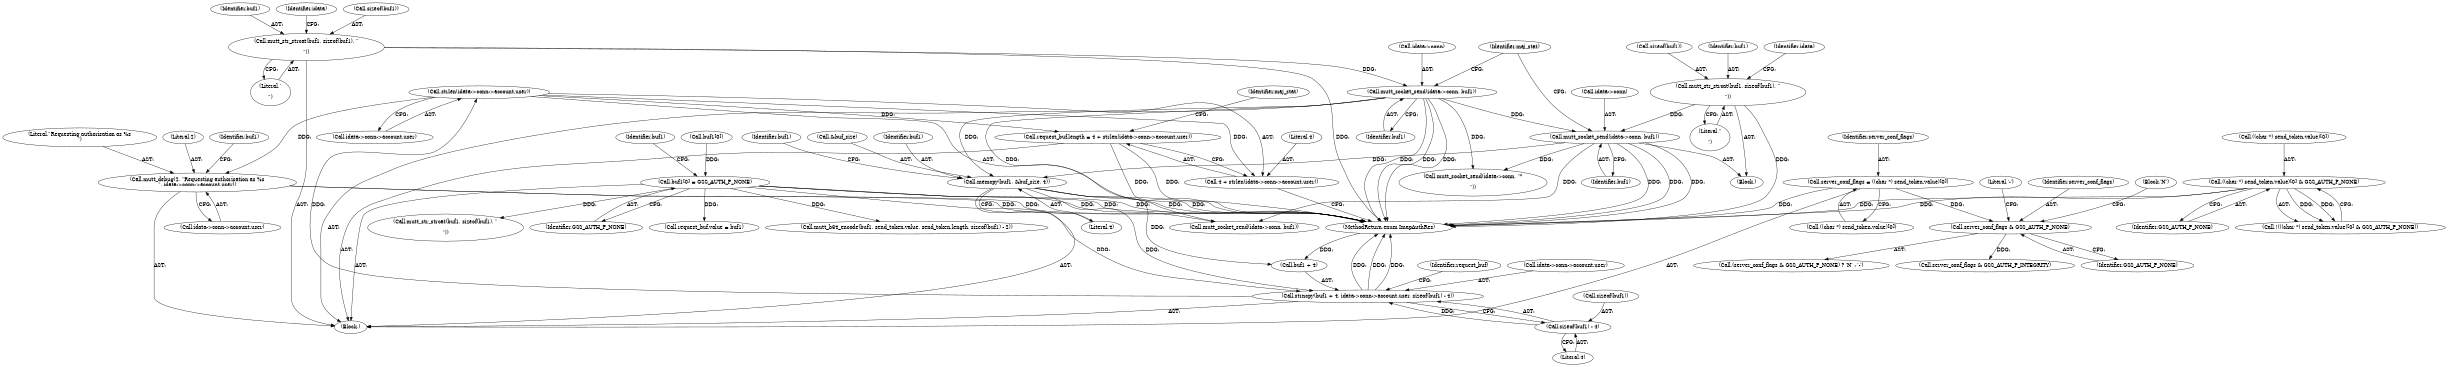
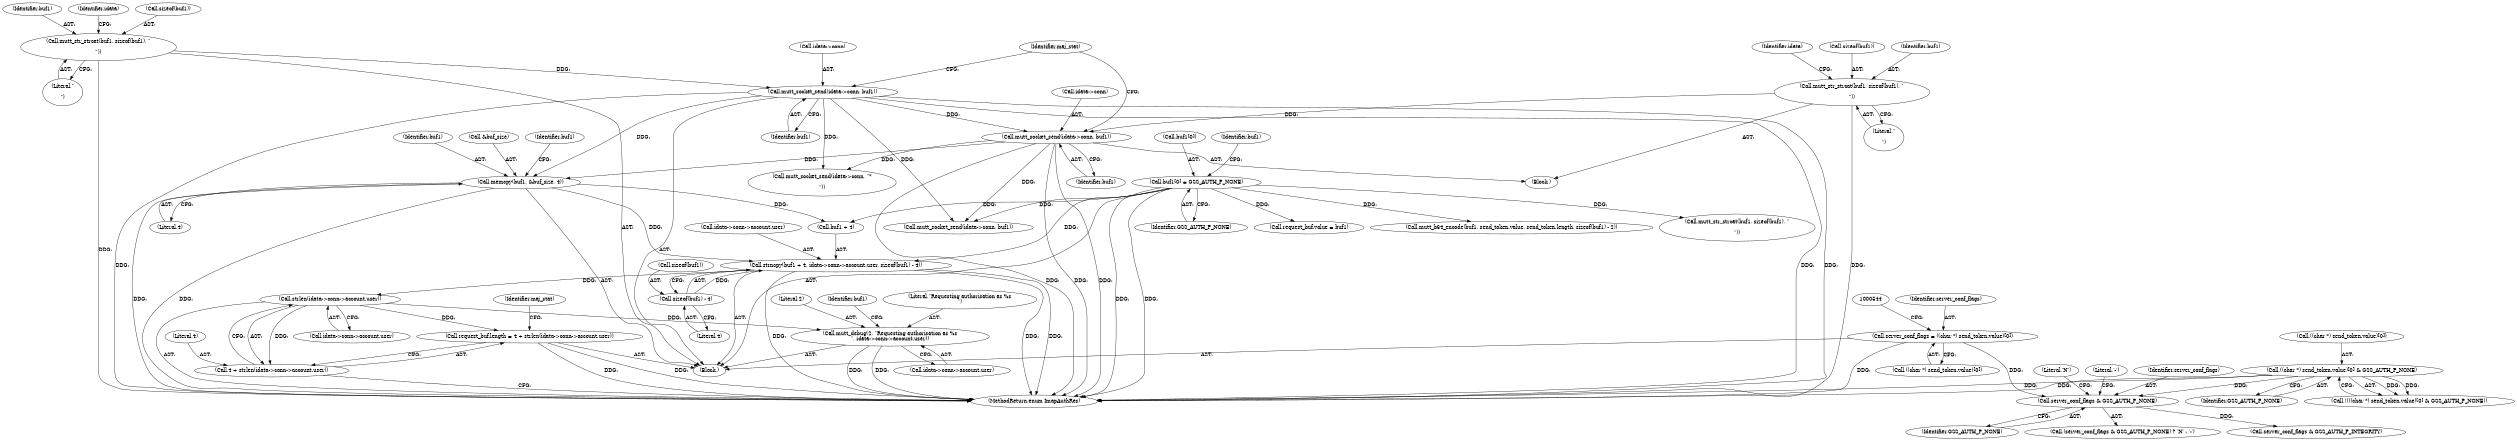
(714, 160) -> (1195, 160)
(2156, 182) -> (2056, 371)
(1332, 242) -> (1013, 202)
(1459, 266) -> none
none -> (1871, 300)
none -> (236, 323)
none -> (2220, 386)
